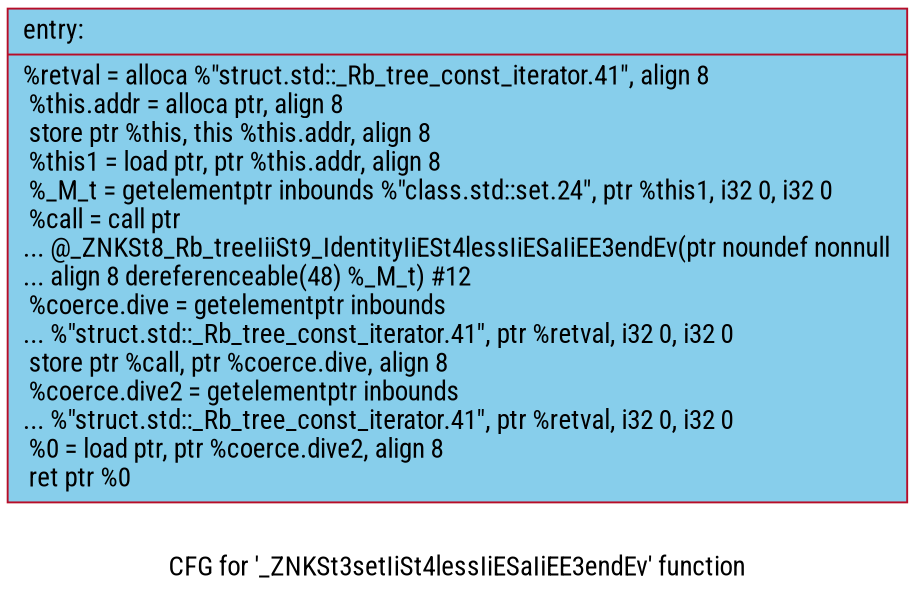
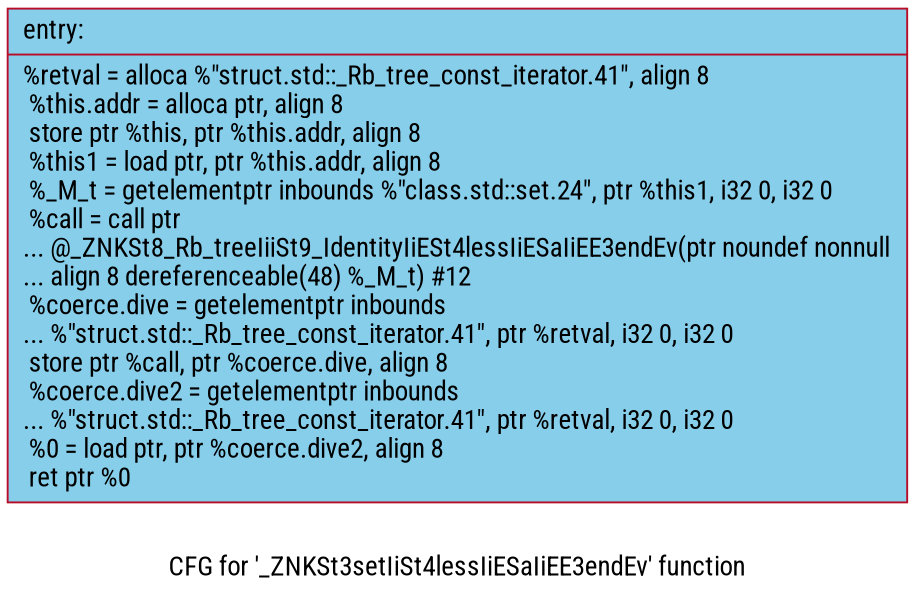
(228, 134) -> (222, 134)
